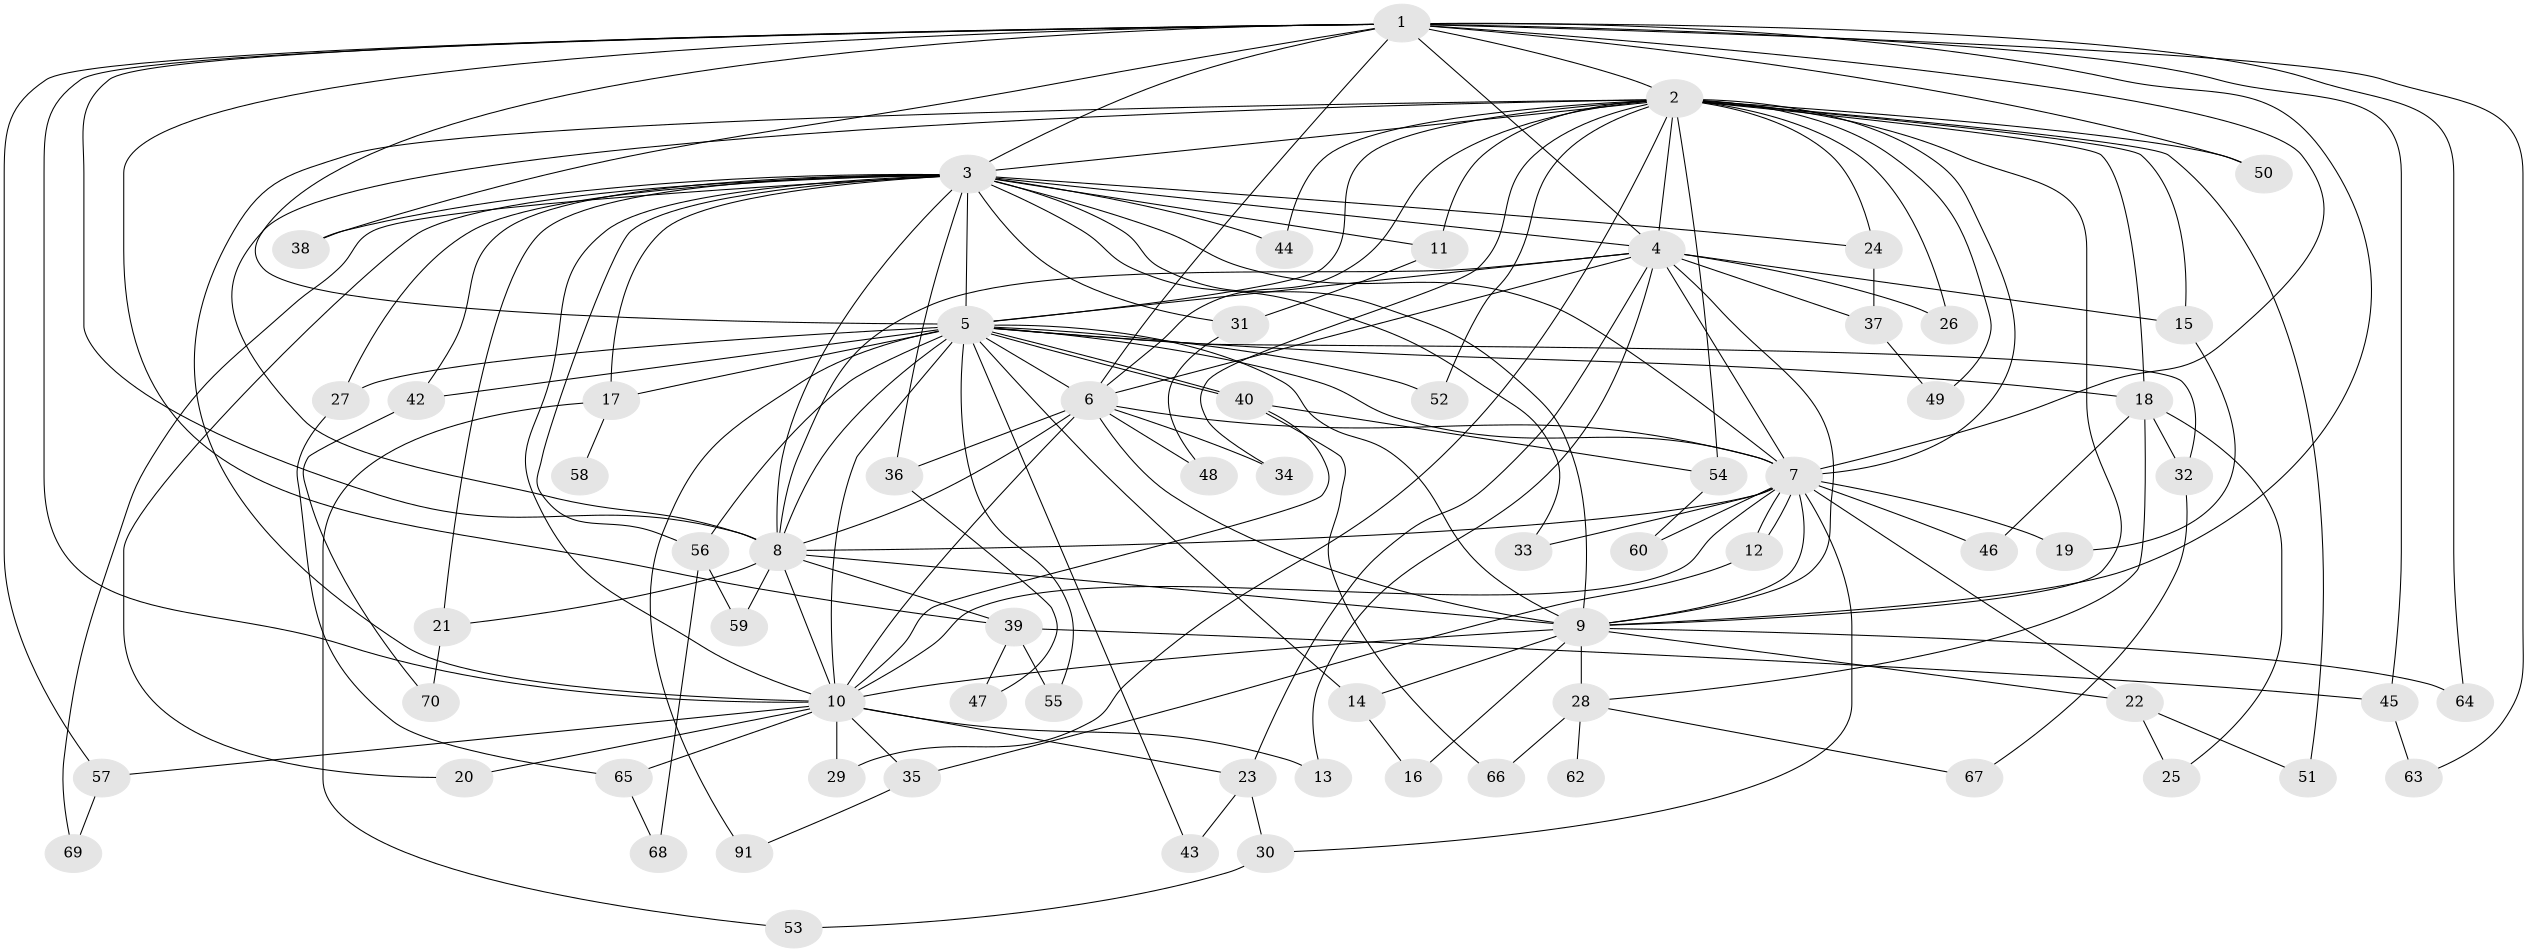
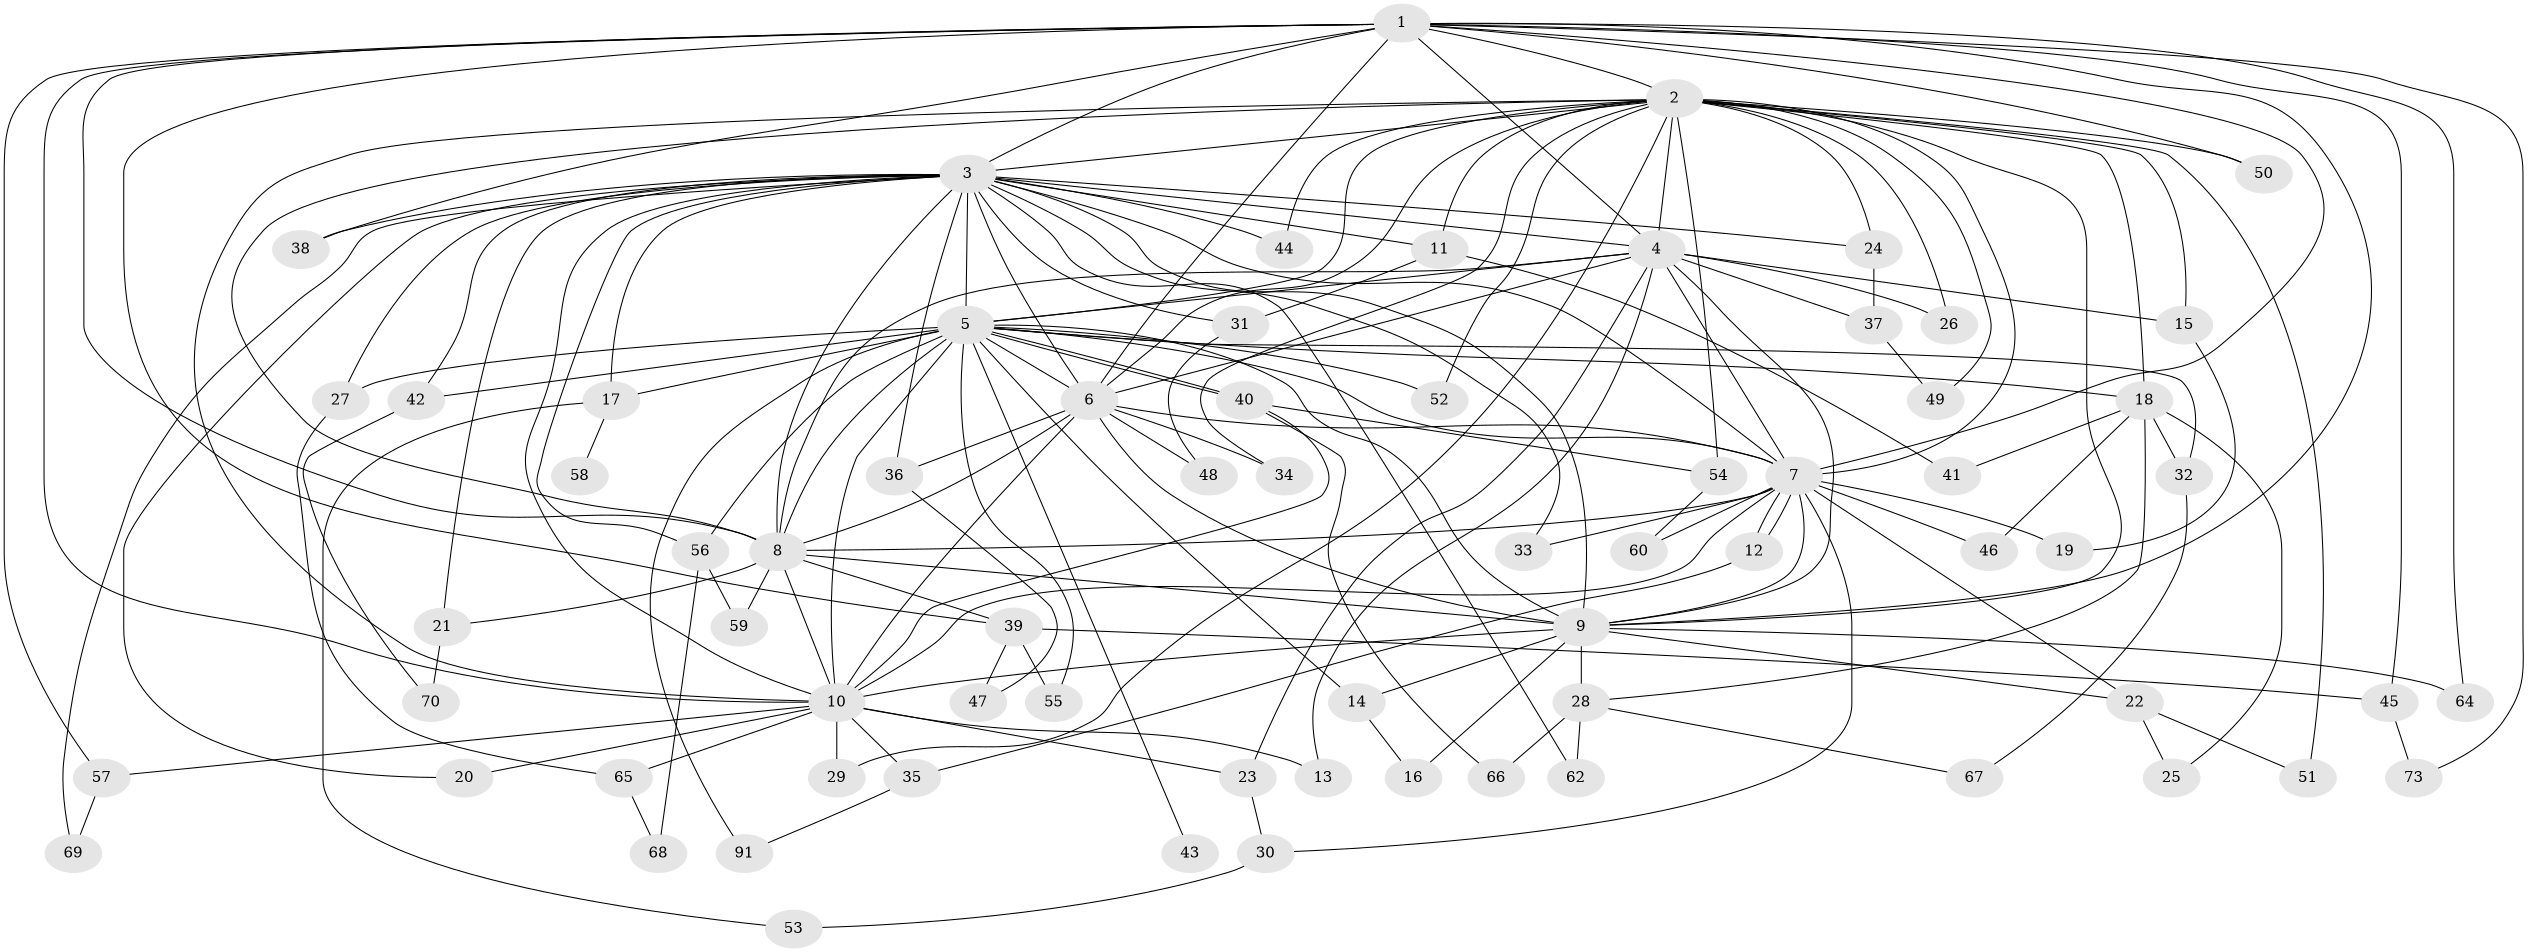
(447, 128) -> none
none -> (1020, 291)
none -> (1327, 373)
none -> (1953, 476)
(2414, 778) -> (2414, 778)
(1219, 816) -> none
